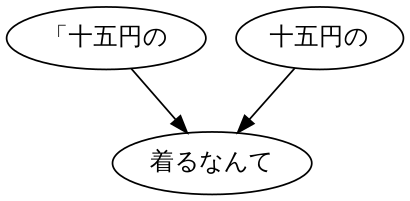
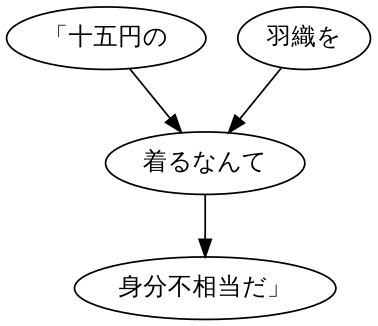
(320, 38) -> (304, 38)
none -> (205, 288)
